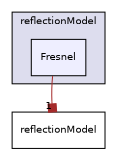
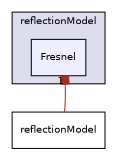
(52, 90) -> (65, 99)
